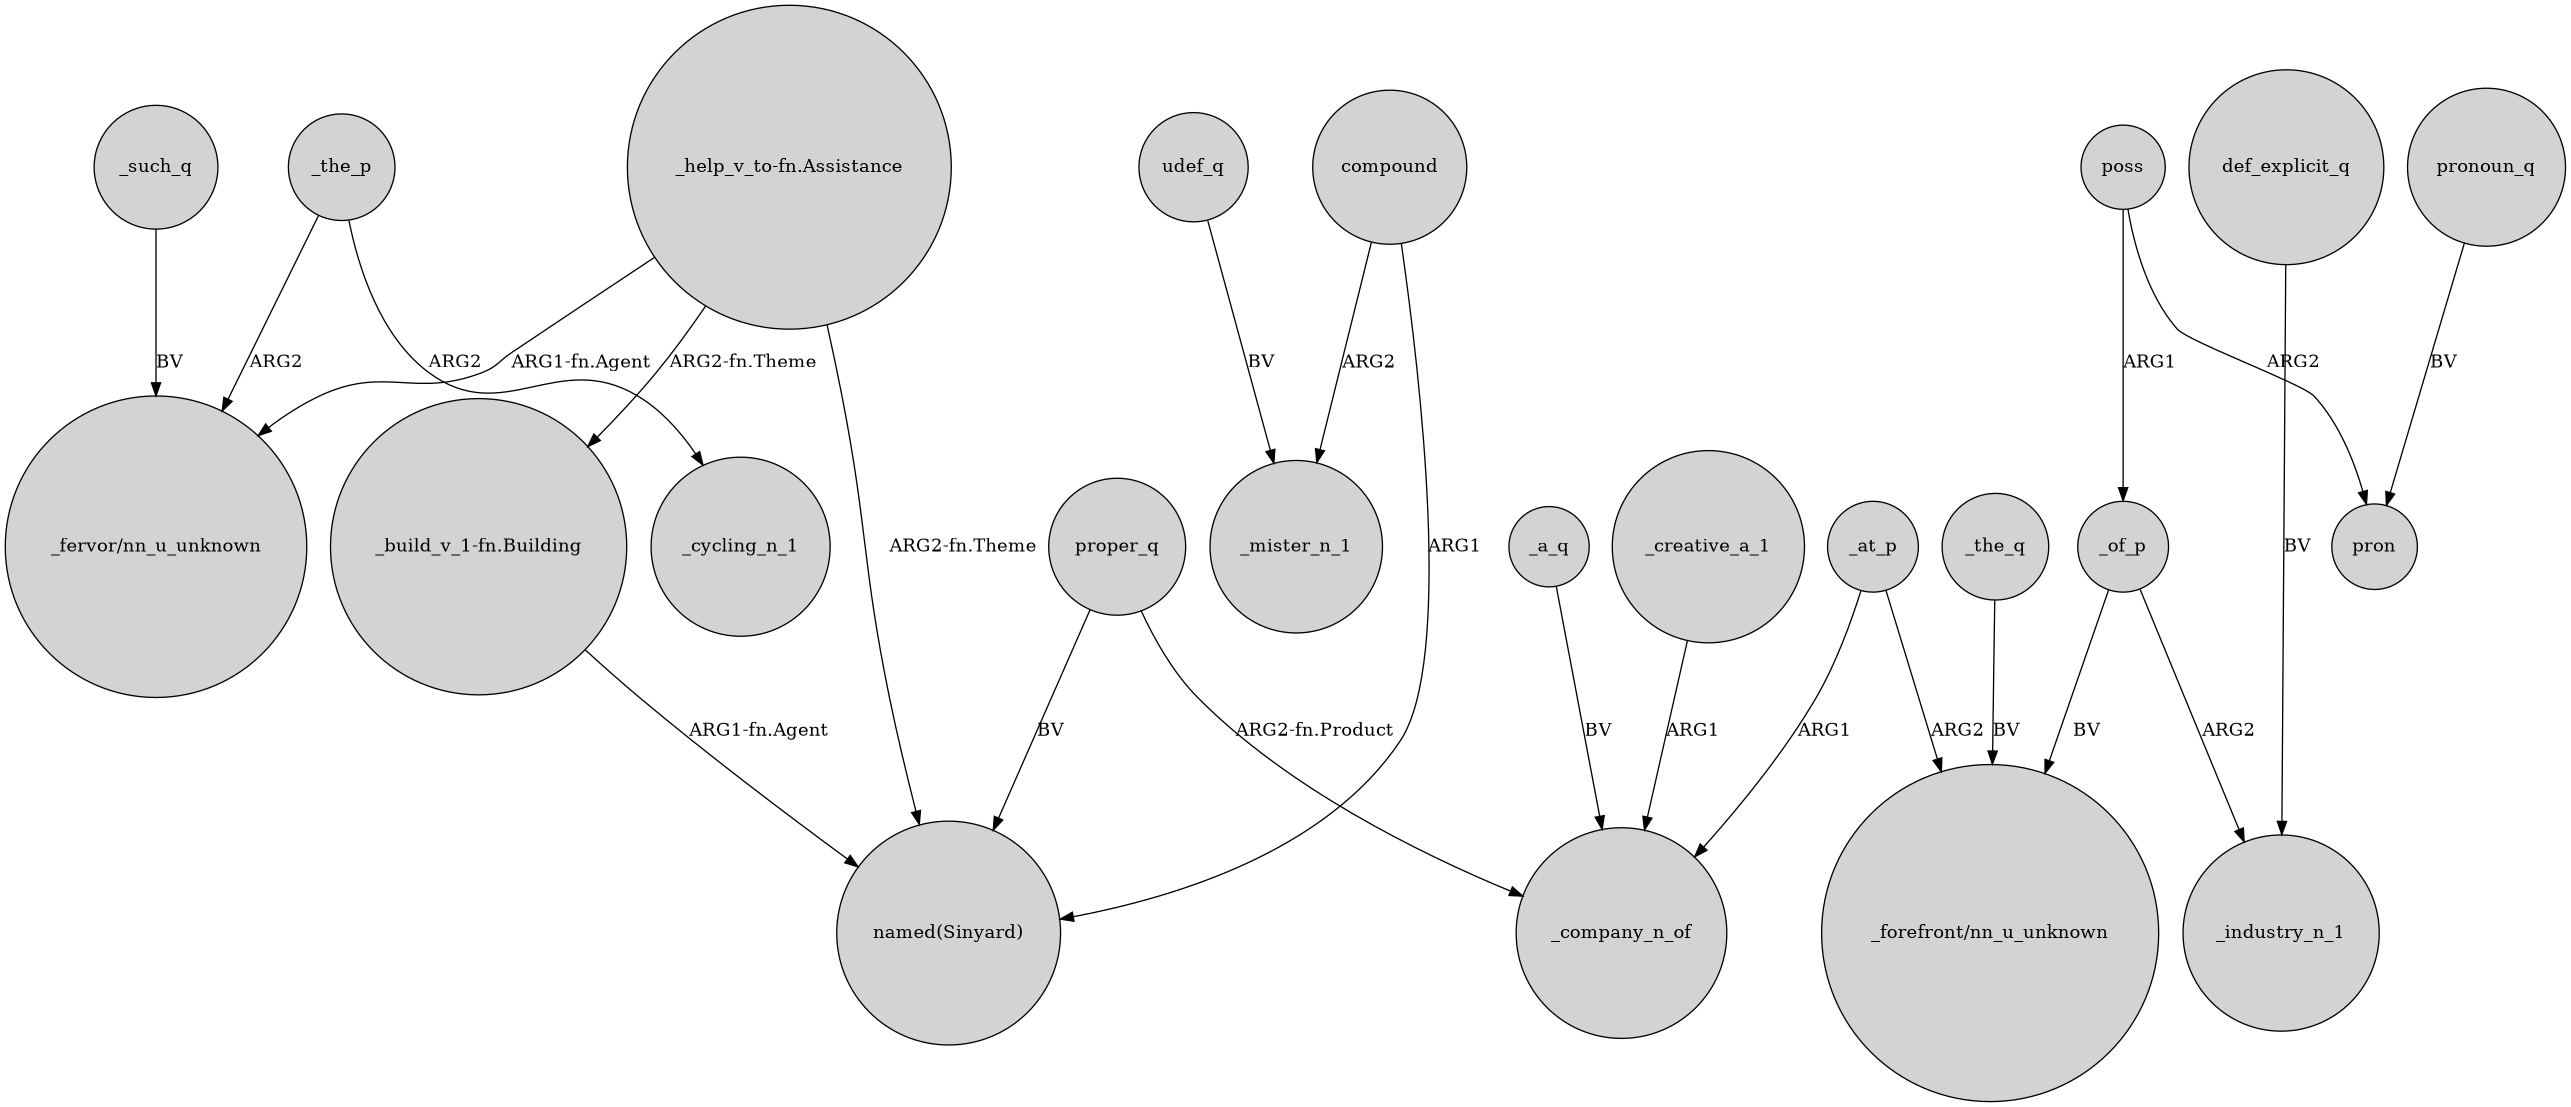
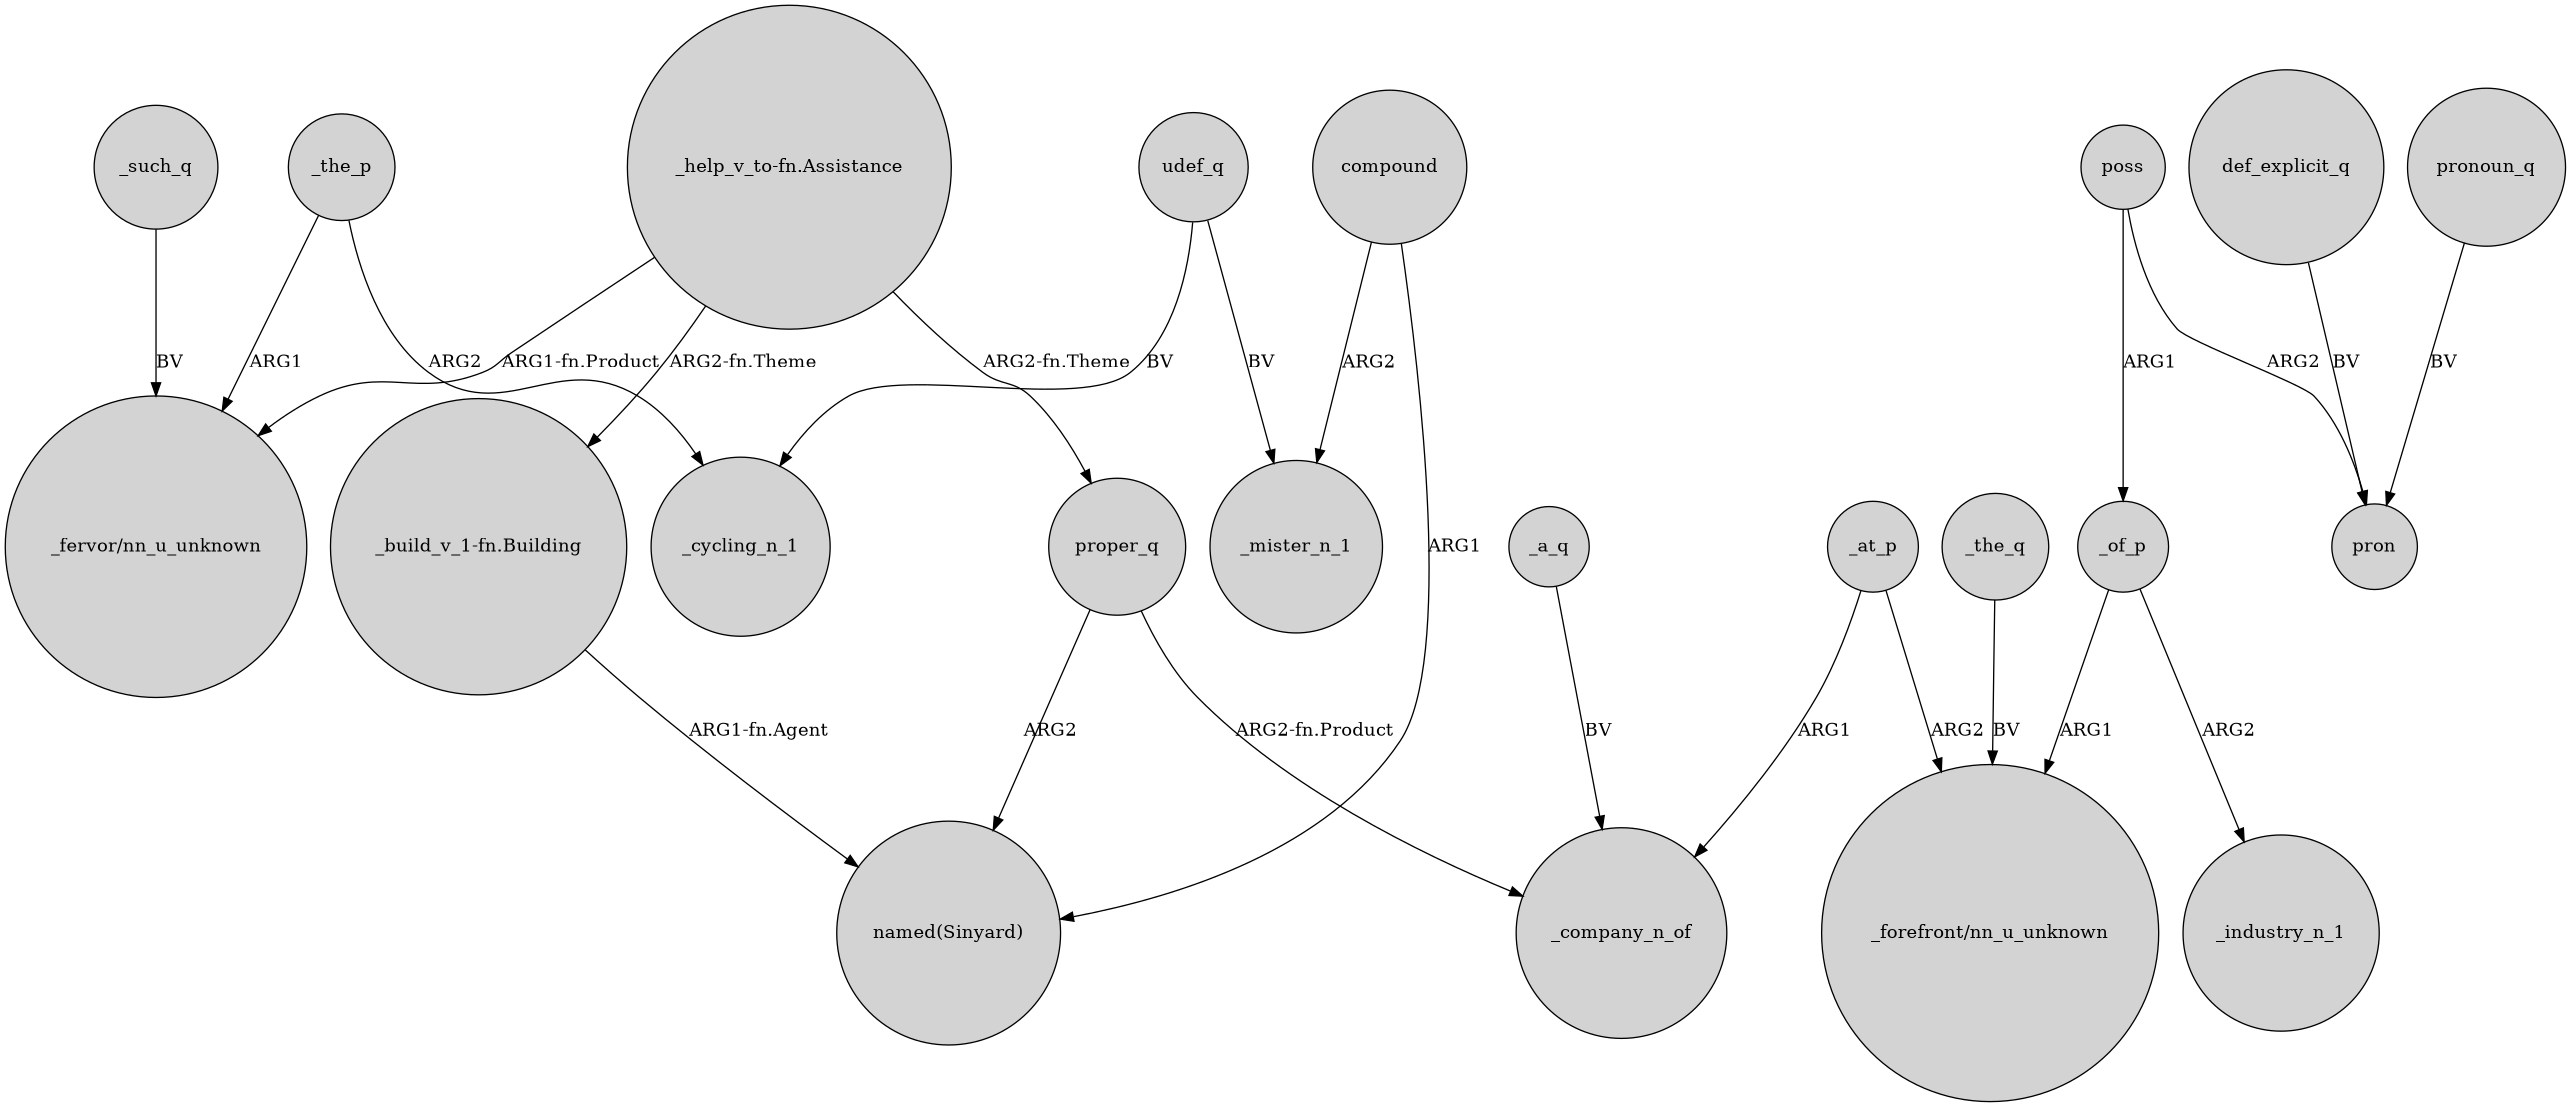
(276, 363) -> (276, 363)
(581, 363) -> (581, 363)
none -> (1044, 389)
(2284, 543) -> (2335, 377)
(1708, 547) -> none
(868, 569) -> (994, 379)
(1051, 731) -> (1051, 731)
(2087, 731) -> (2087, 731)
